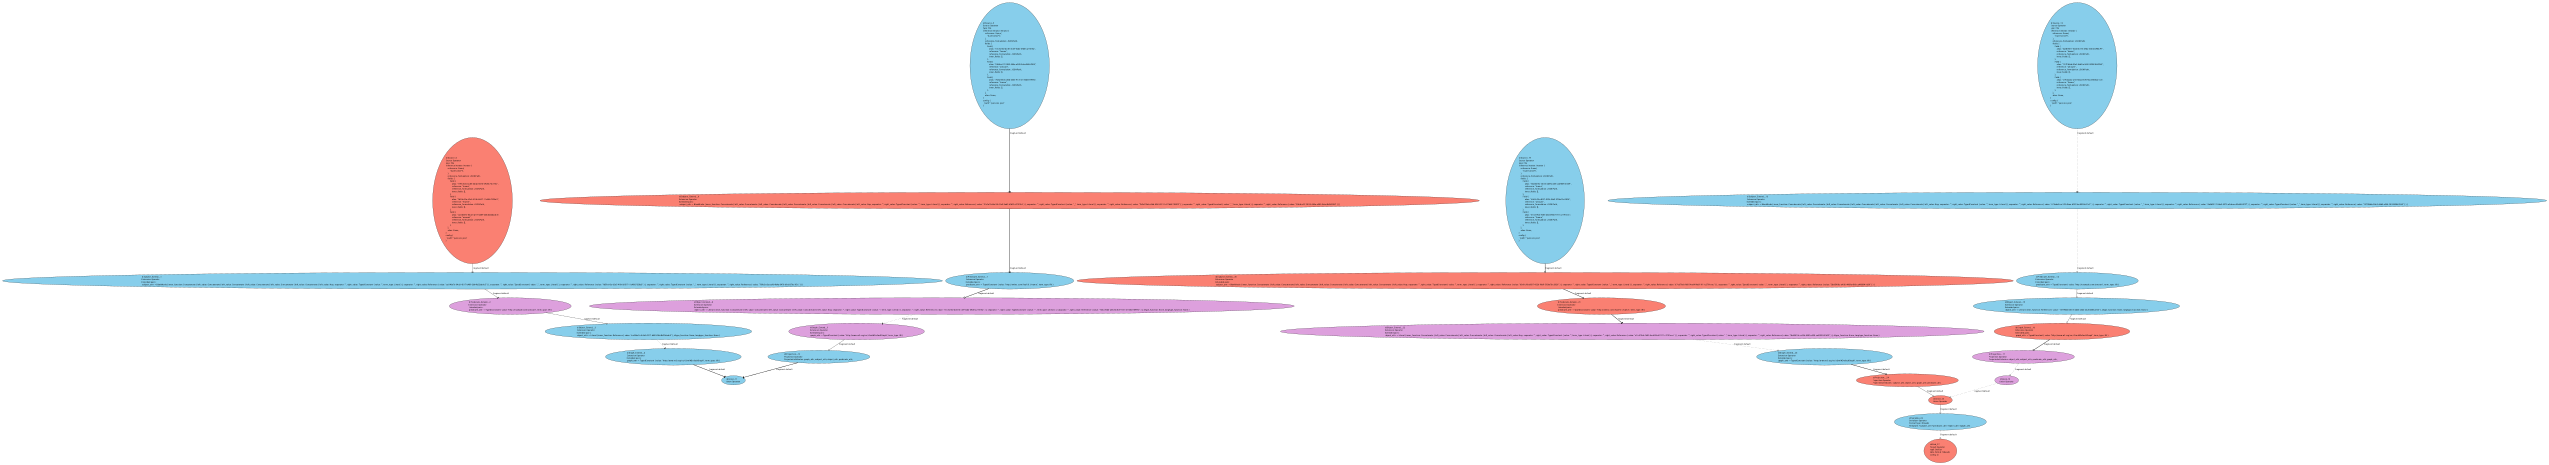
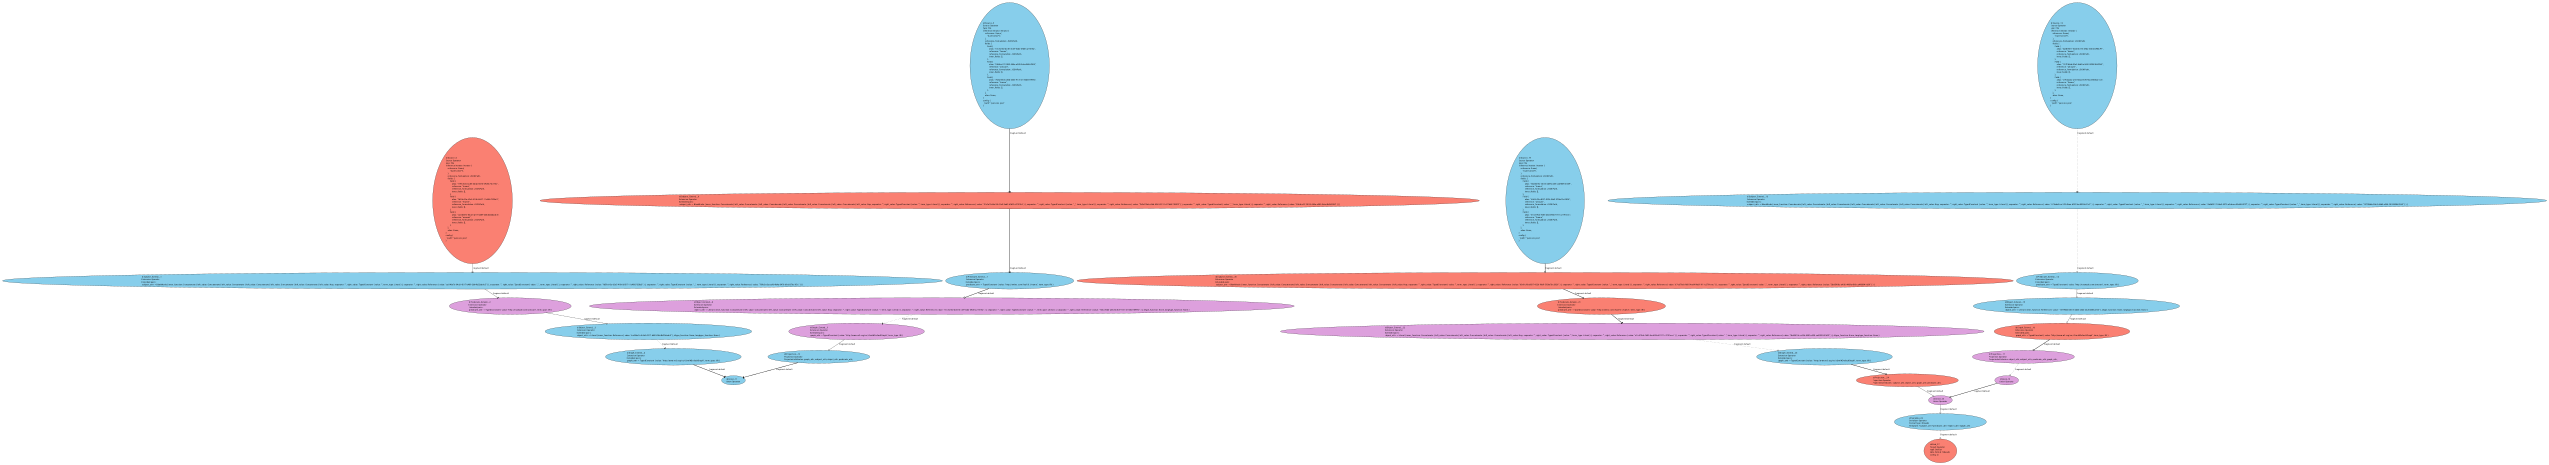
(1974, 390) -> (1974, 390)
(1940, 400) -> (1940, 400)
